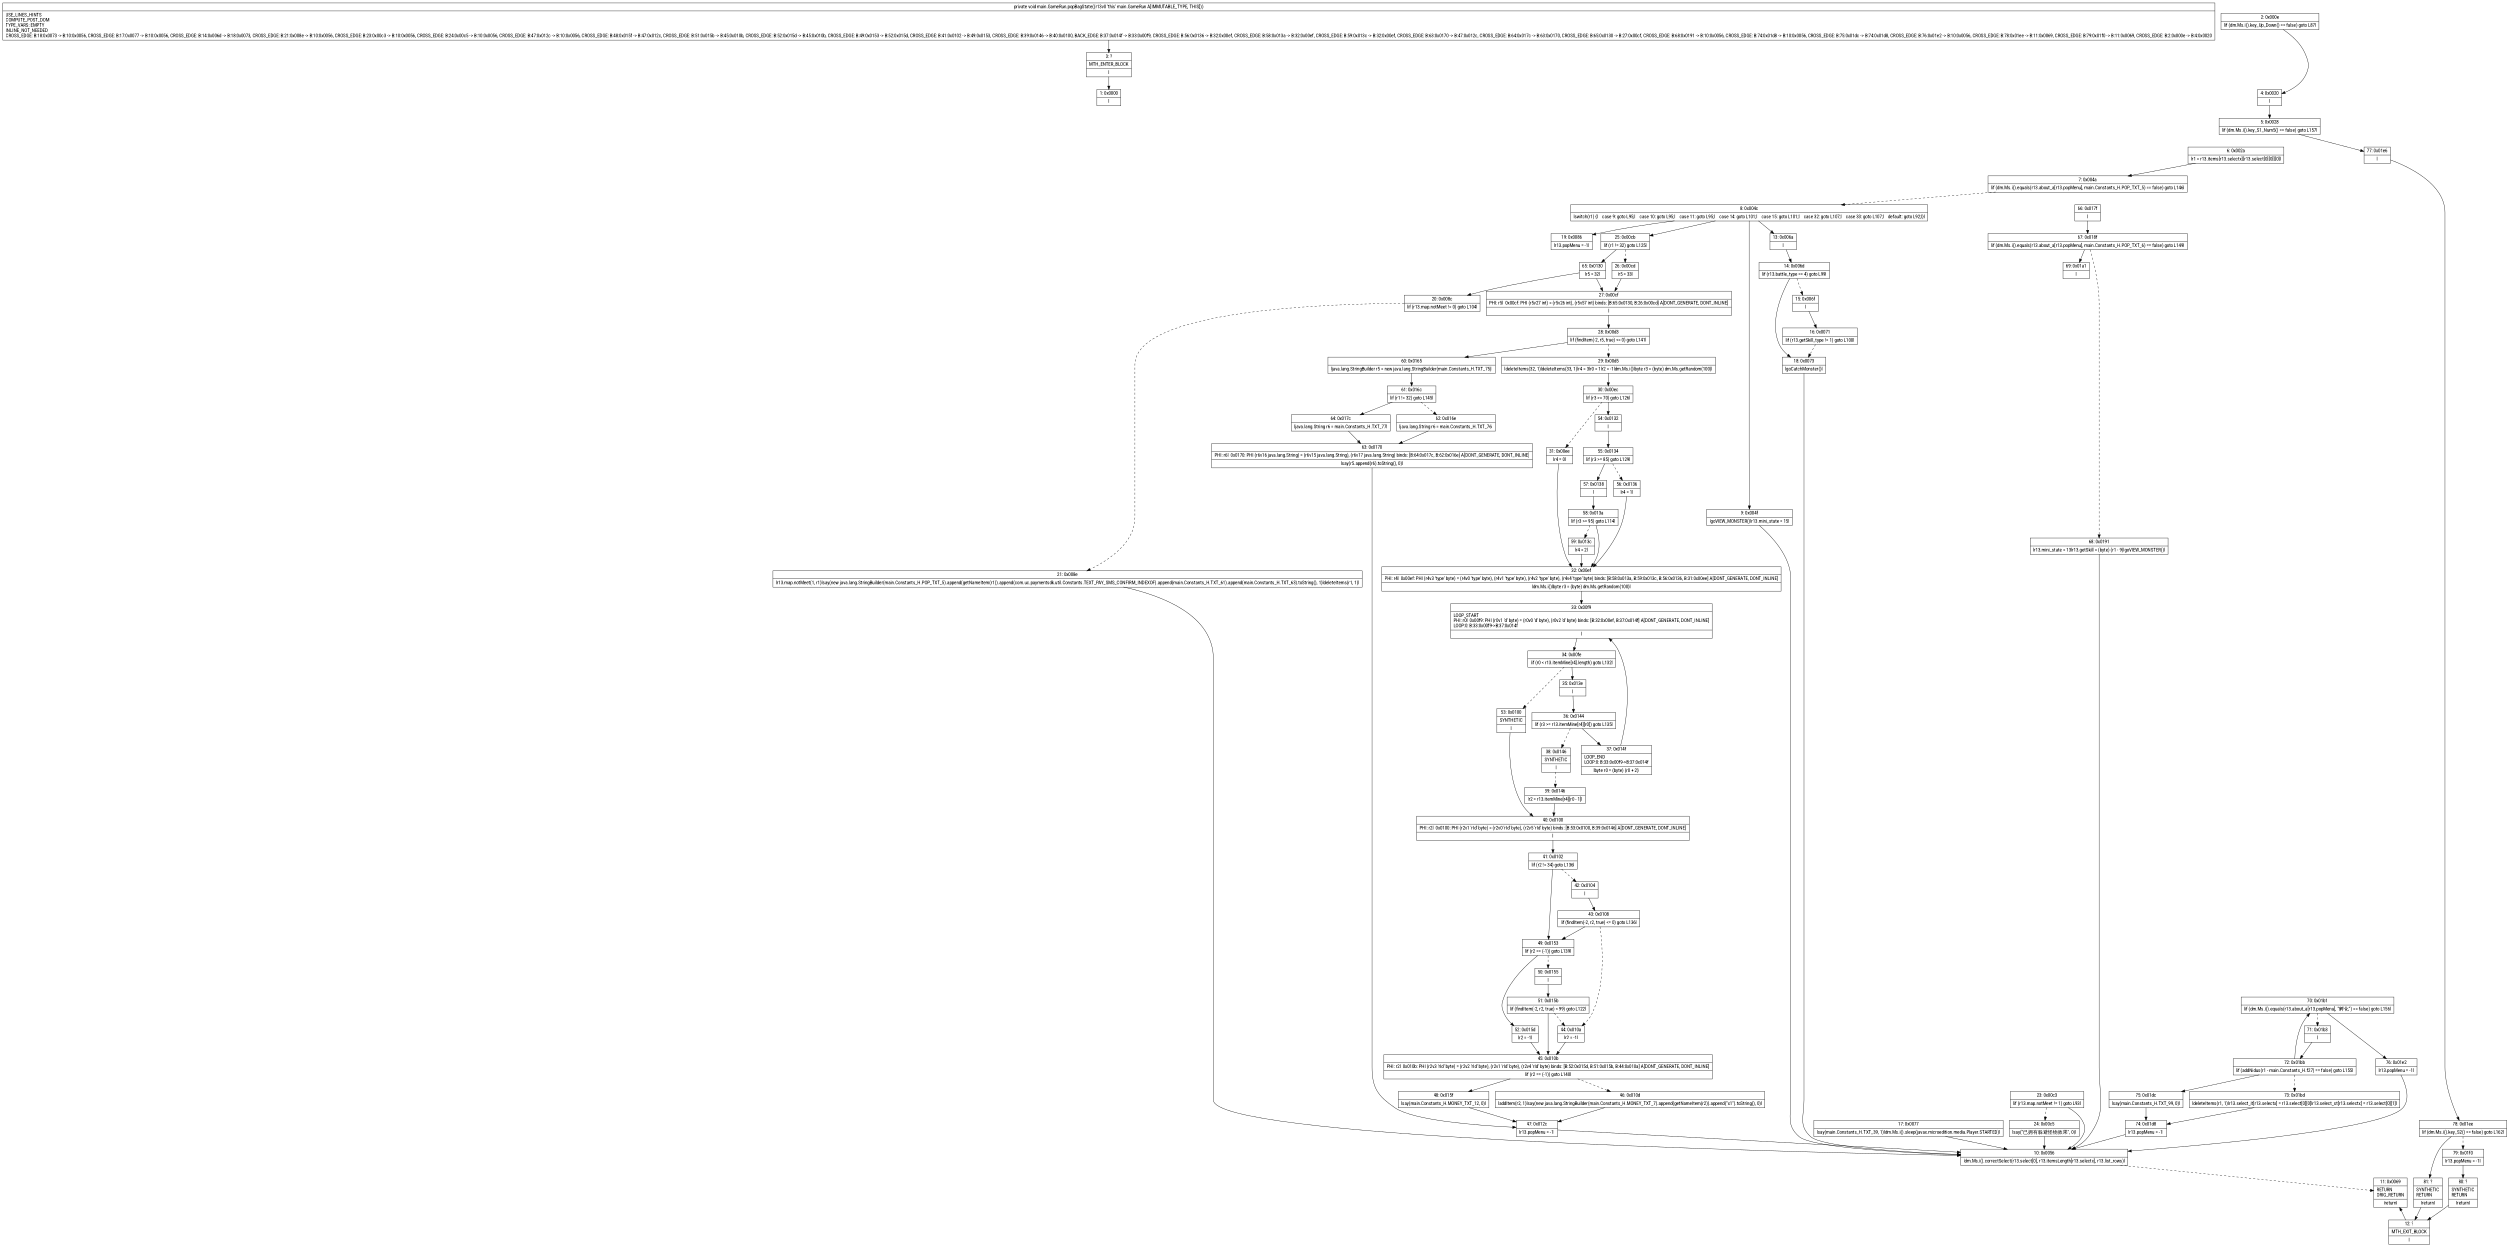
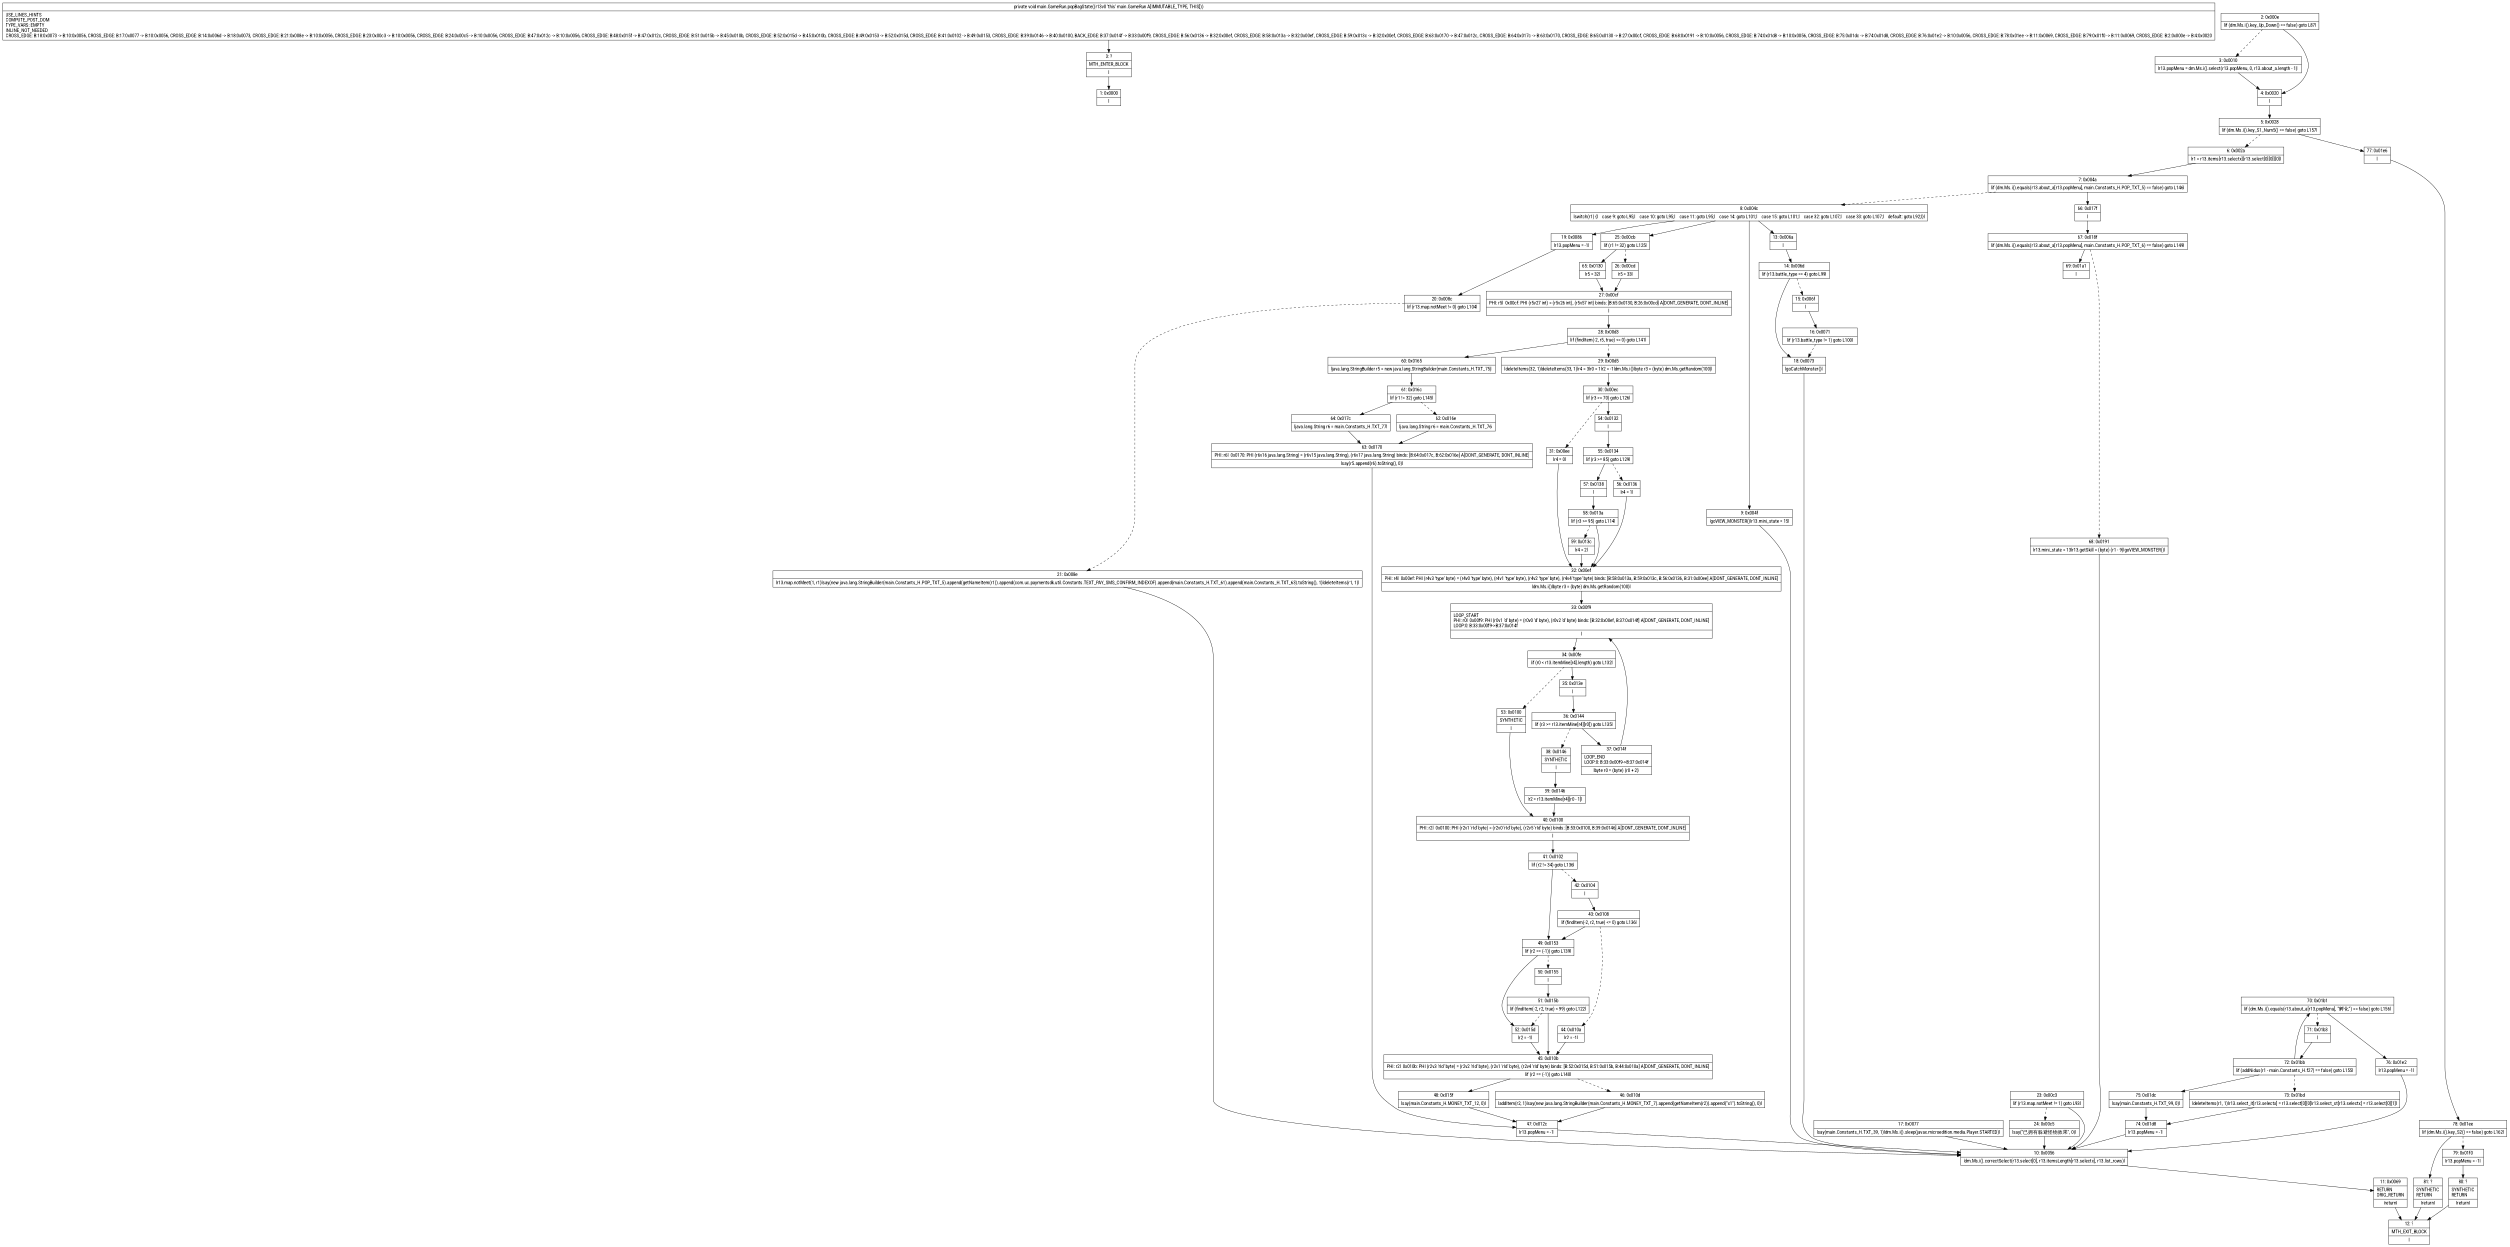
none -> (2228, 65)
none -> (2254, 140)
none -> (2088, 197)
(1525, 282) -> (1509, 272)
(1820, 340) -> (1820, 340)
(1556, 778) -> (1556, 778)
(1558, 1018) -> (1538, 1018)
(2245, 1178) -> (2245, 1178)
(2404, 1215) -> (2397, 1212)
